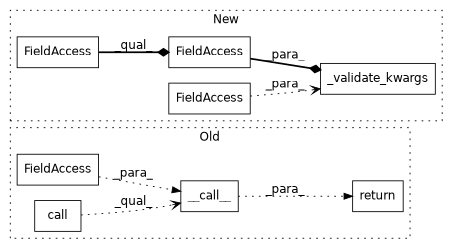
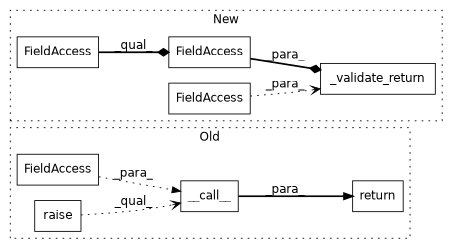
(378, 79) -> (378, 79)
(291, 196) -> (291, 196)
(58, 216) -> (58, 216)
